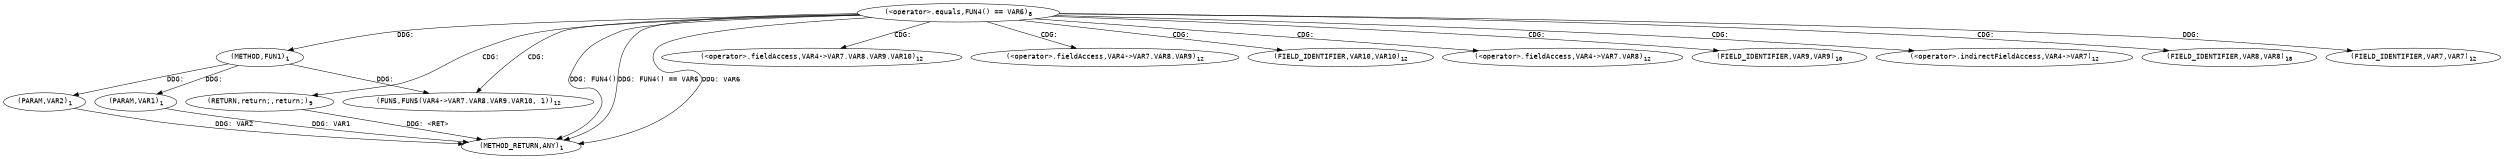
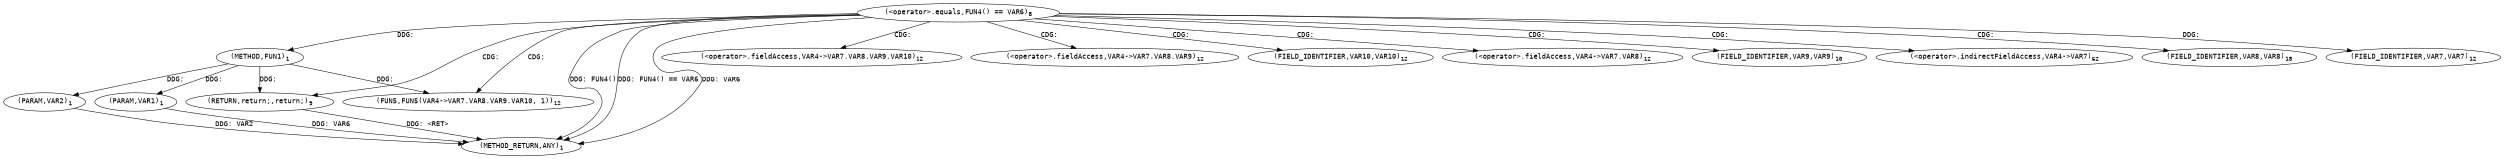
(2095, 57) -> (2095, 57)
none -> (260, 77)
(331, 124) -> (331, 124)
